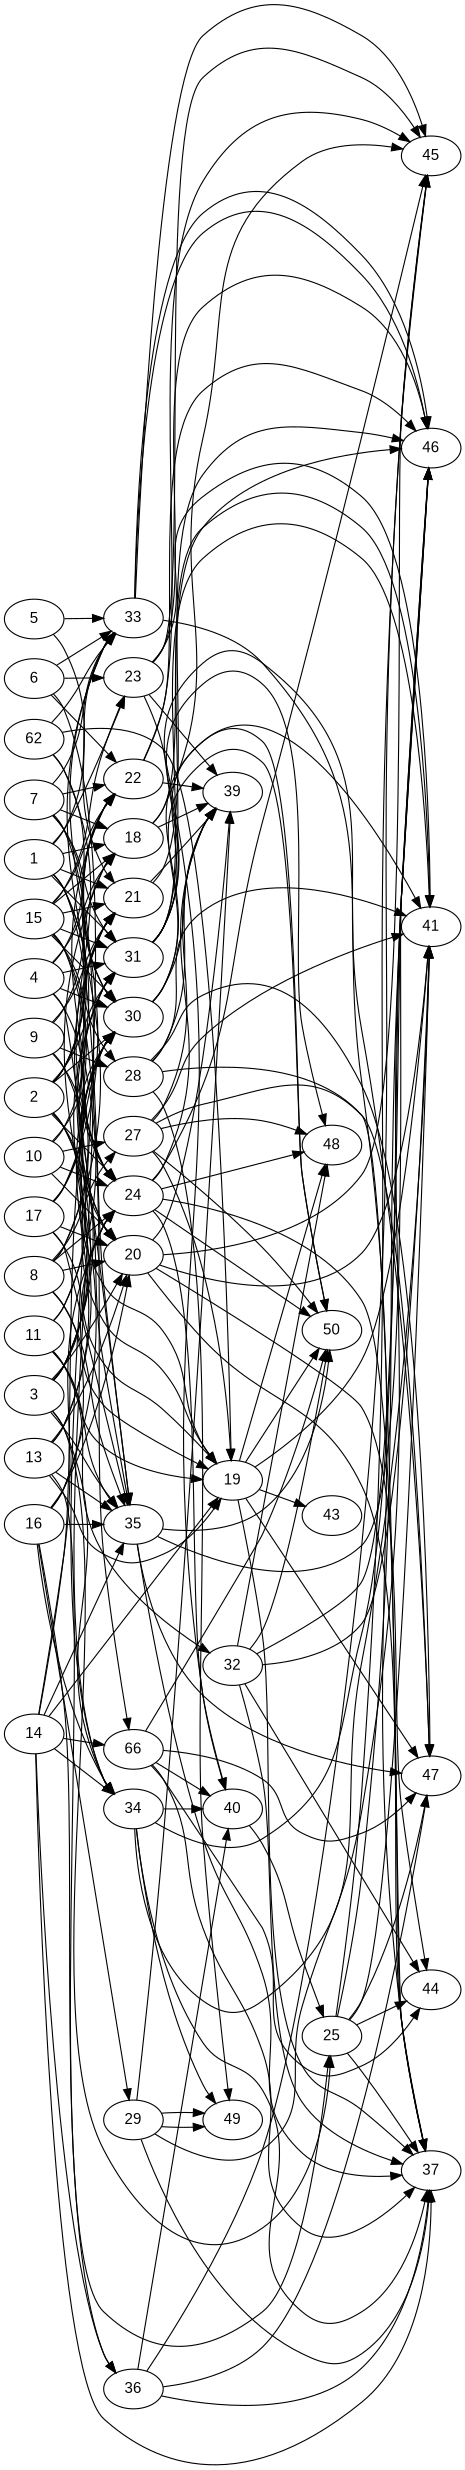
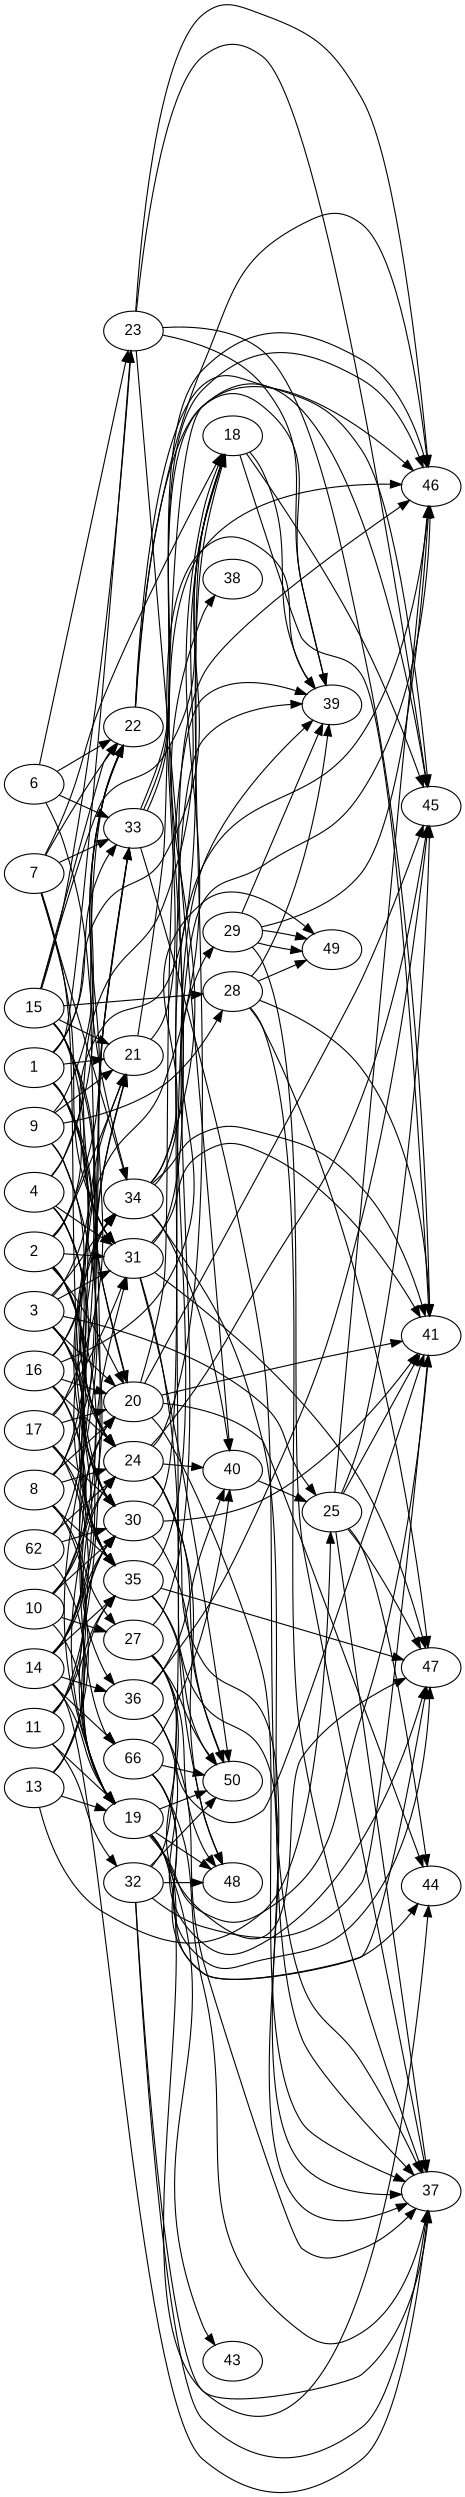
none -> (233, 579)
(34, 619) -> none
(187, 1085) -> (201, 1008)
(83, 1213) -> (95, 1474)
(214, 1318) -> (83, 1708)
